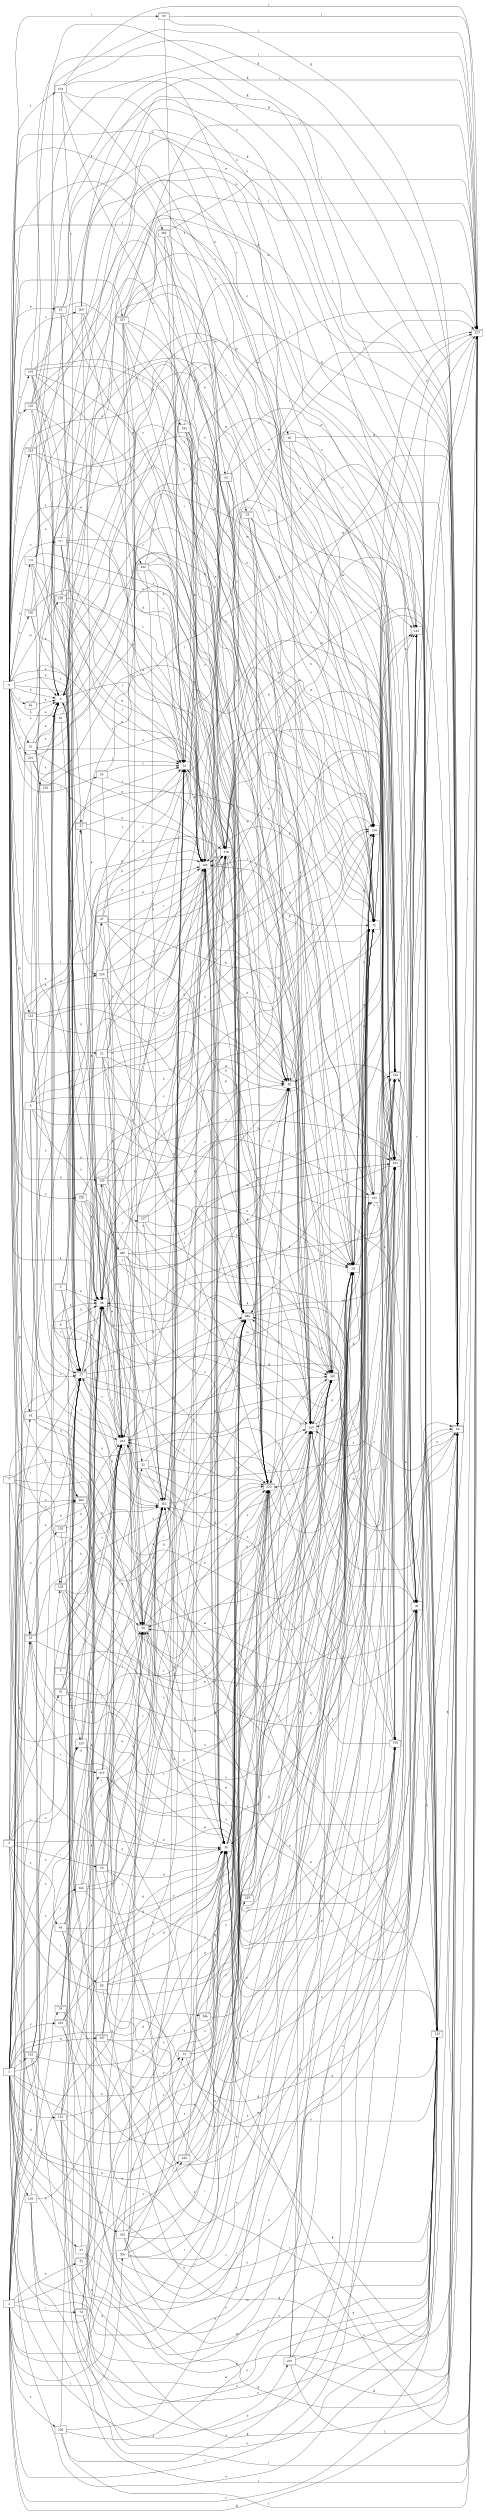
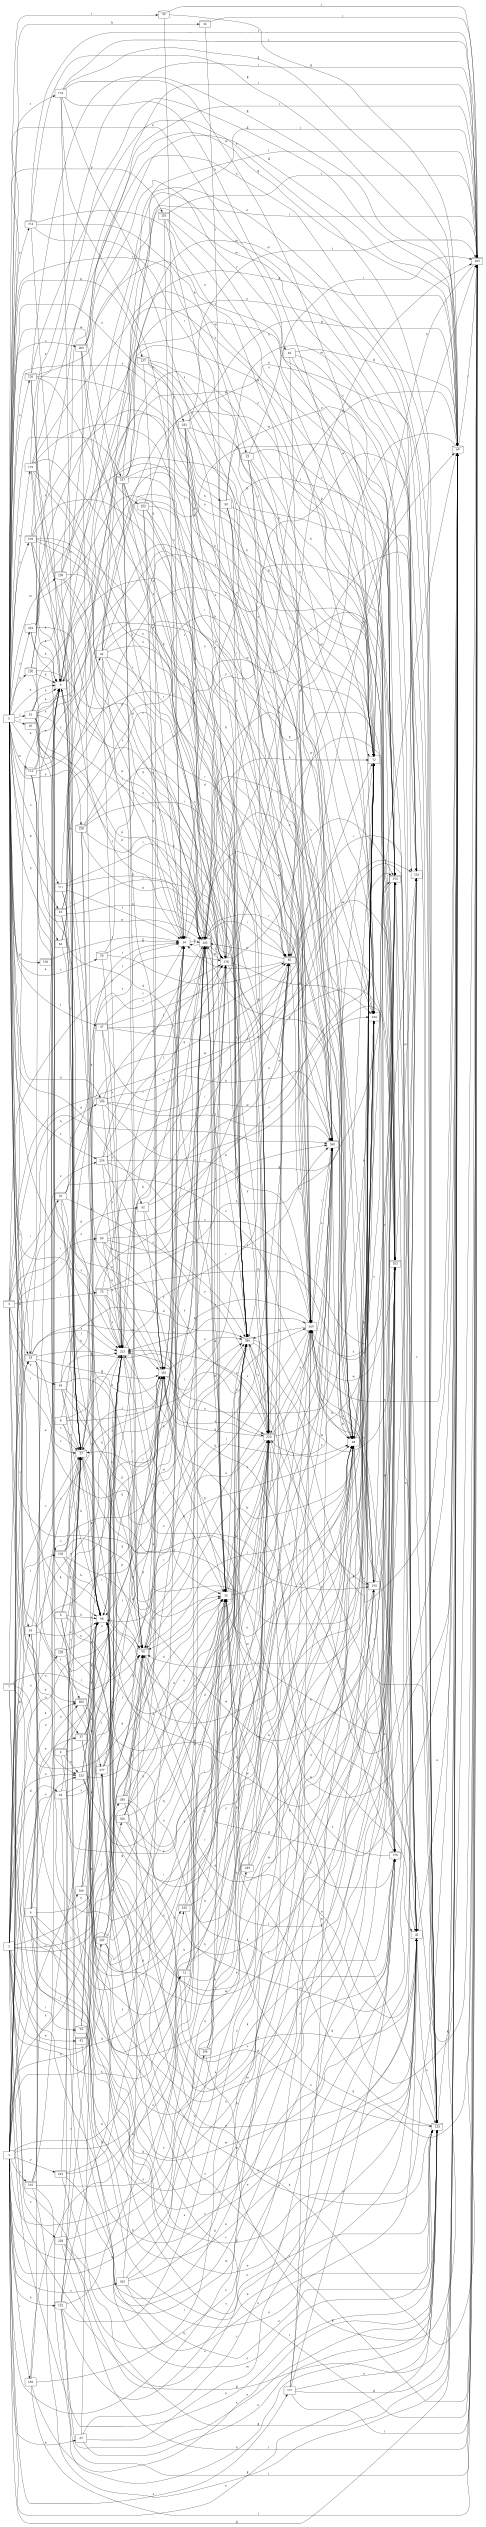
none -> (205, 24)
(81, 310) -> (81, 348)
(356, 1598) -> (340, 1913)
(61, 2009) -> (61, 1795)
